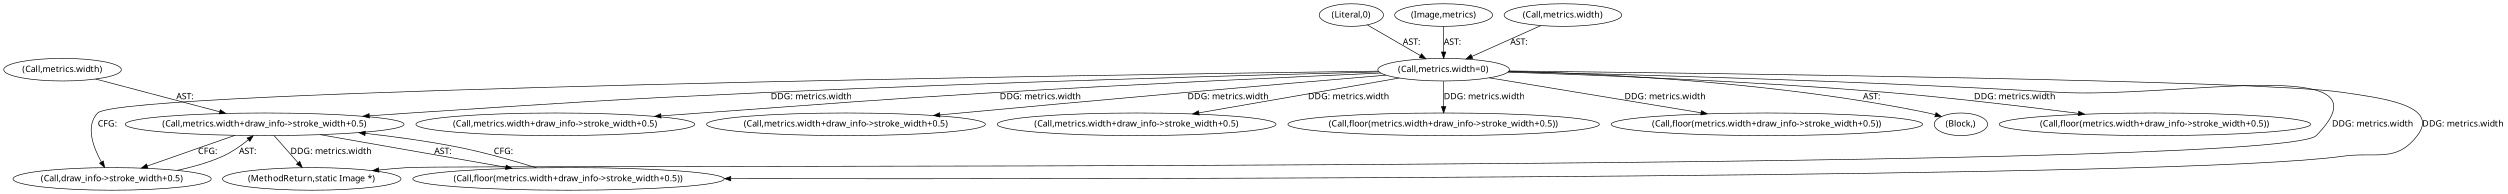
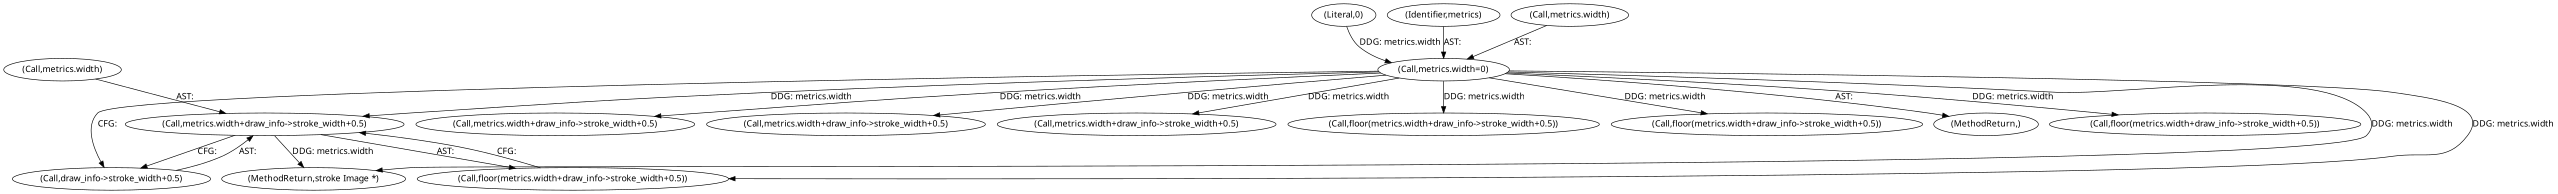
(1444, 15) -> (1444, 15)
(1413, 42) -> (1400, 42)
(1961, 124) -> (1986, 124)
(312, 179) -> (314, 179)
